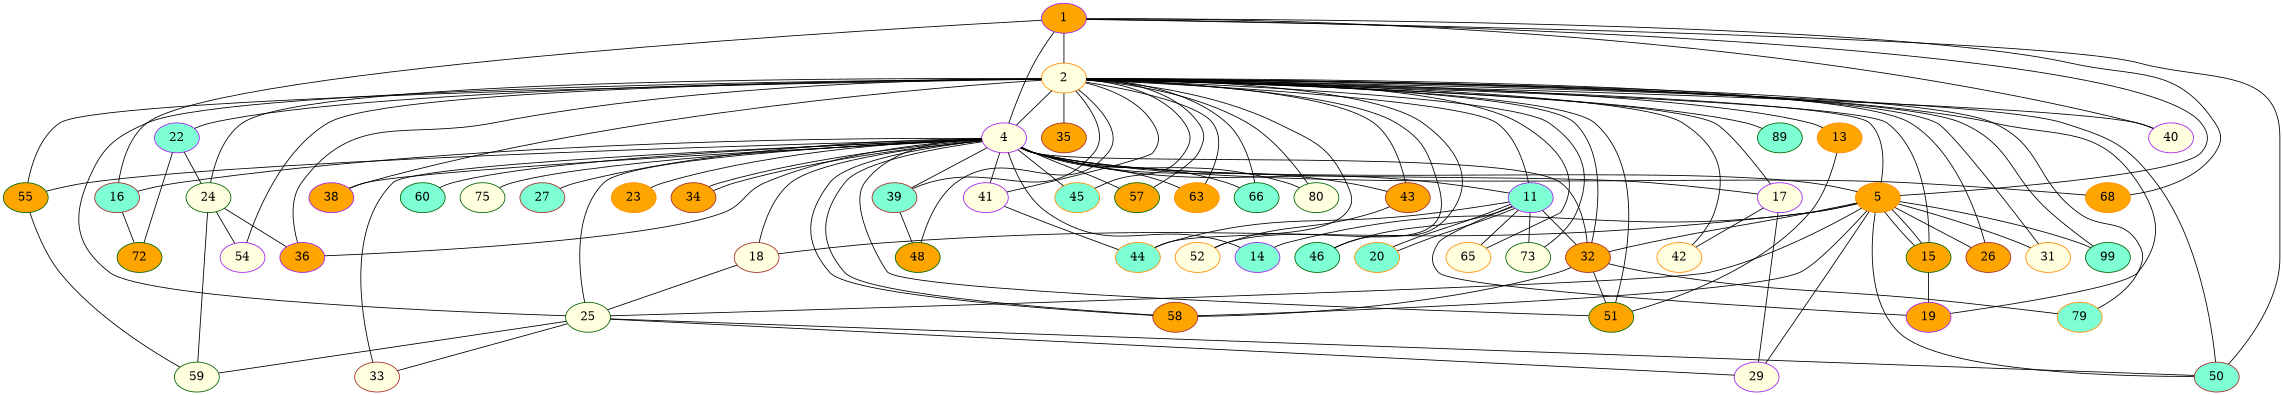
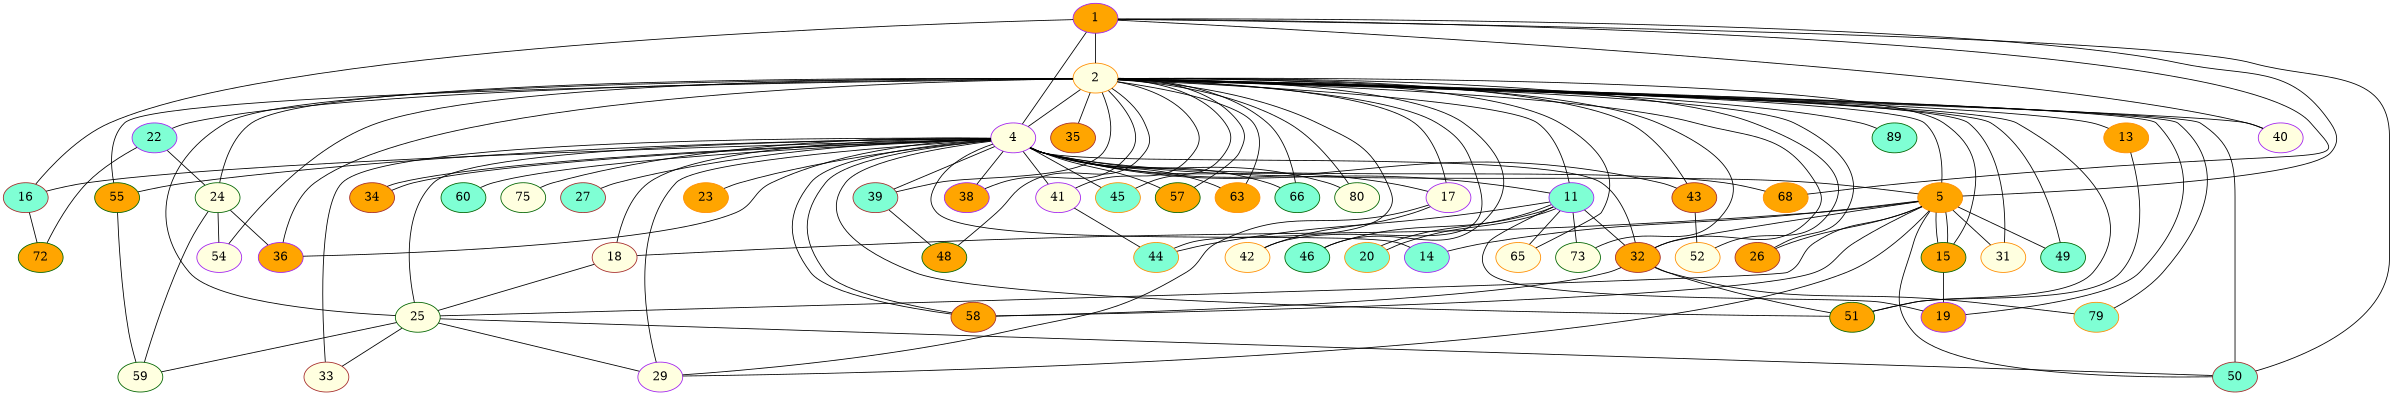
none -> (739, 165)
(2108, 257) -> (2063, 257)
